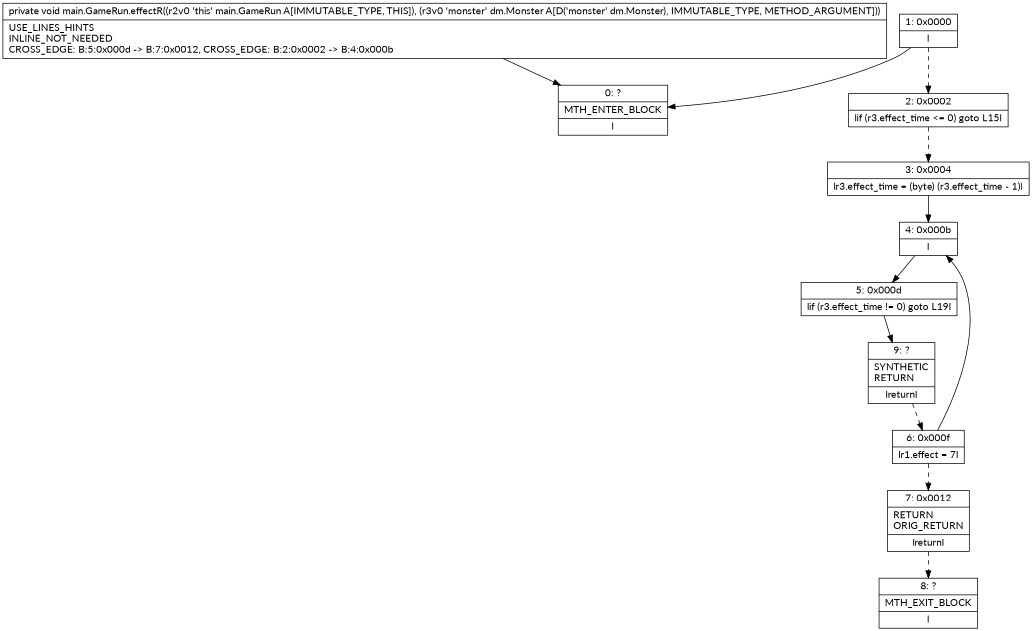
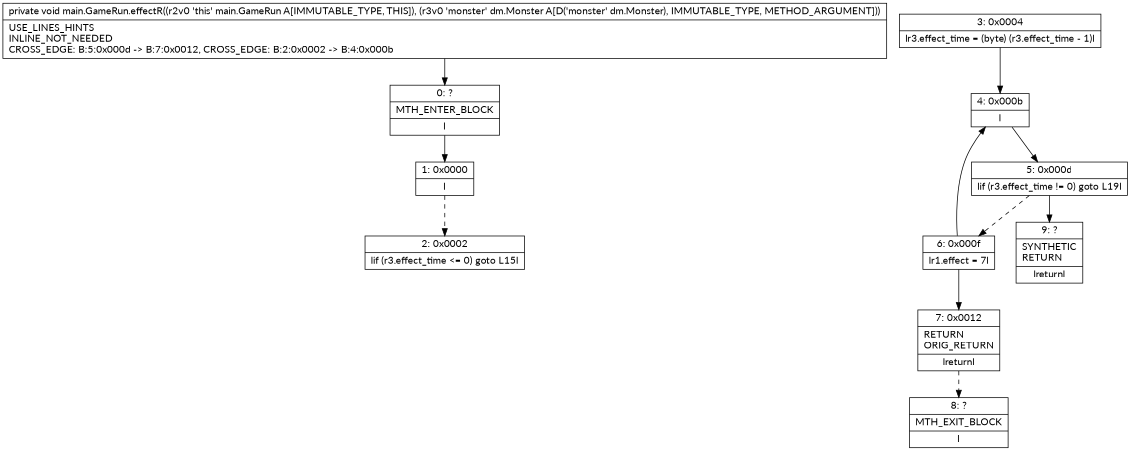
(796, 89) -> (445, 145)
(928, 141) -> none
(916, 413) -> (1007, 213)
(928, 473) -> (959, 286)
